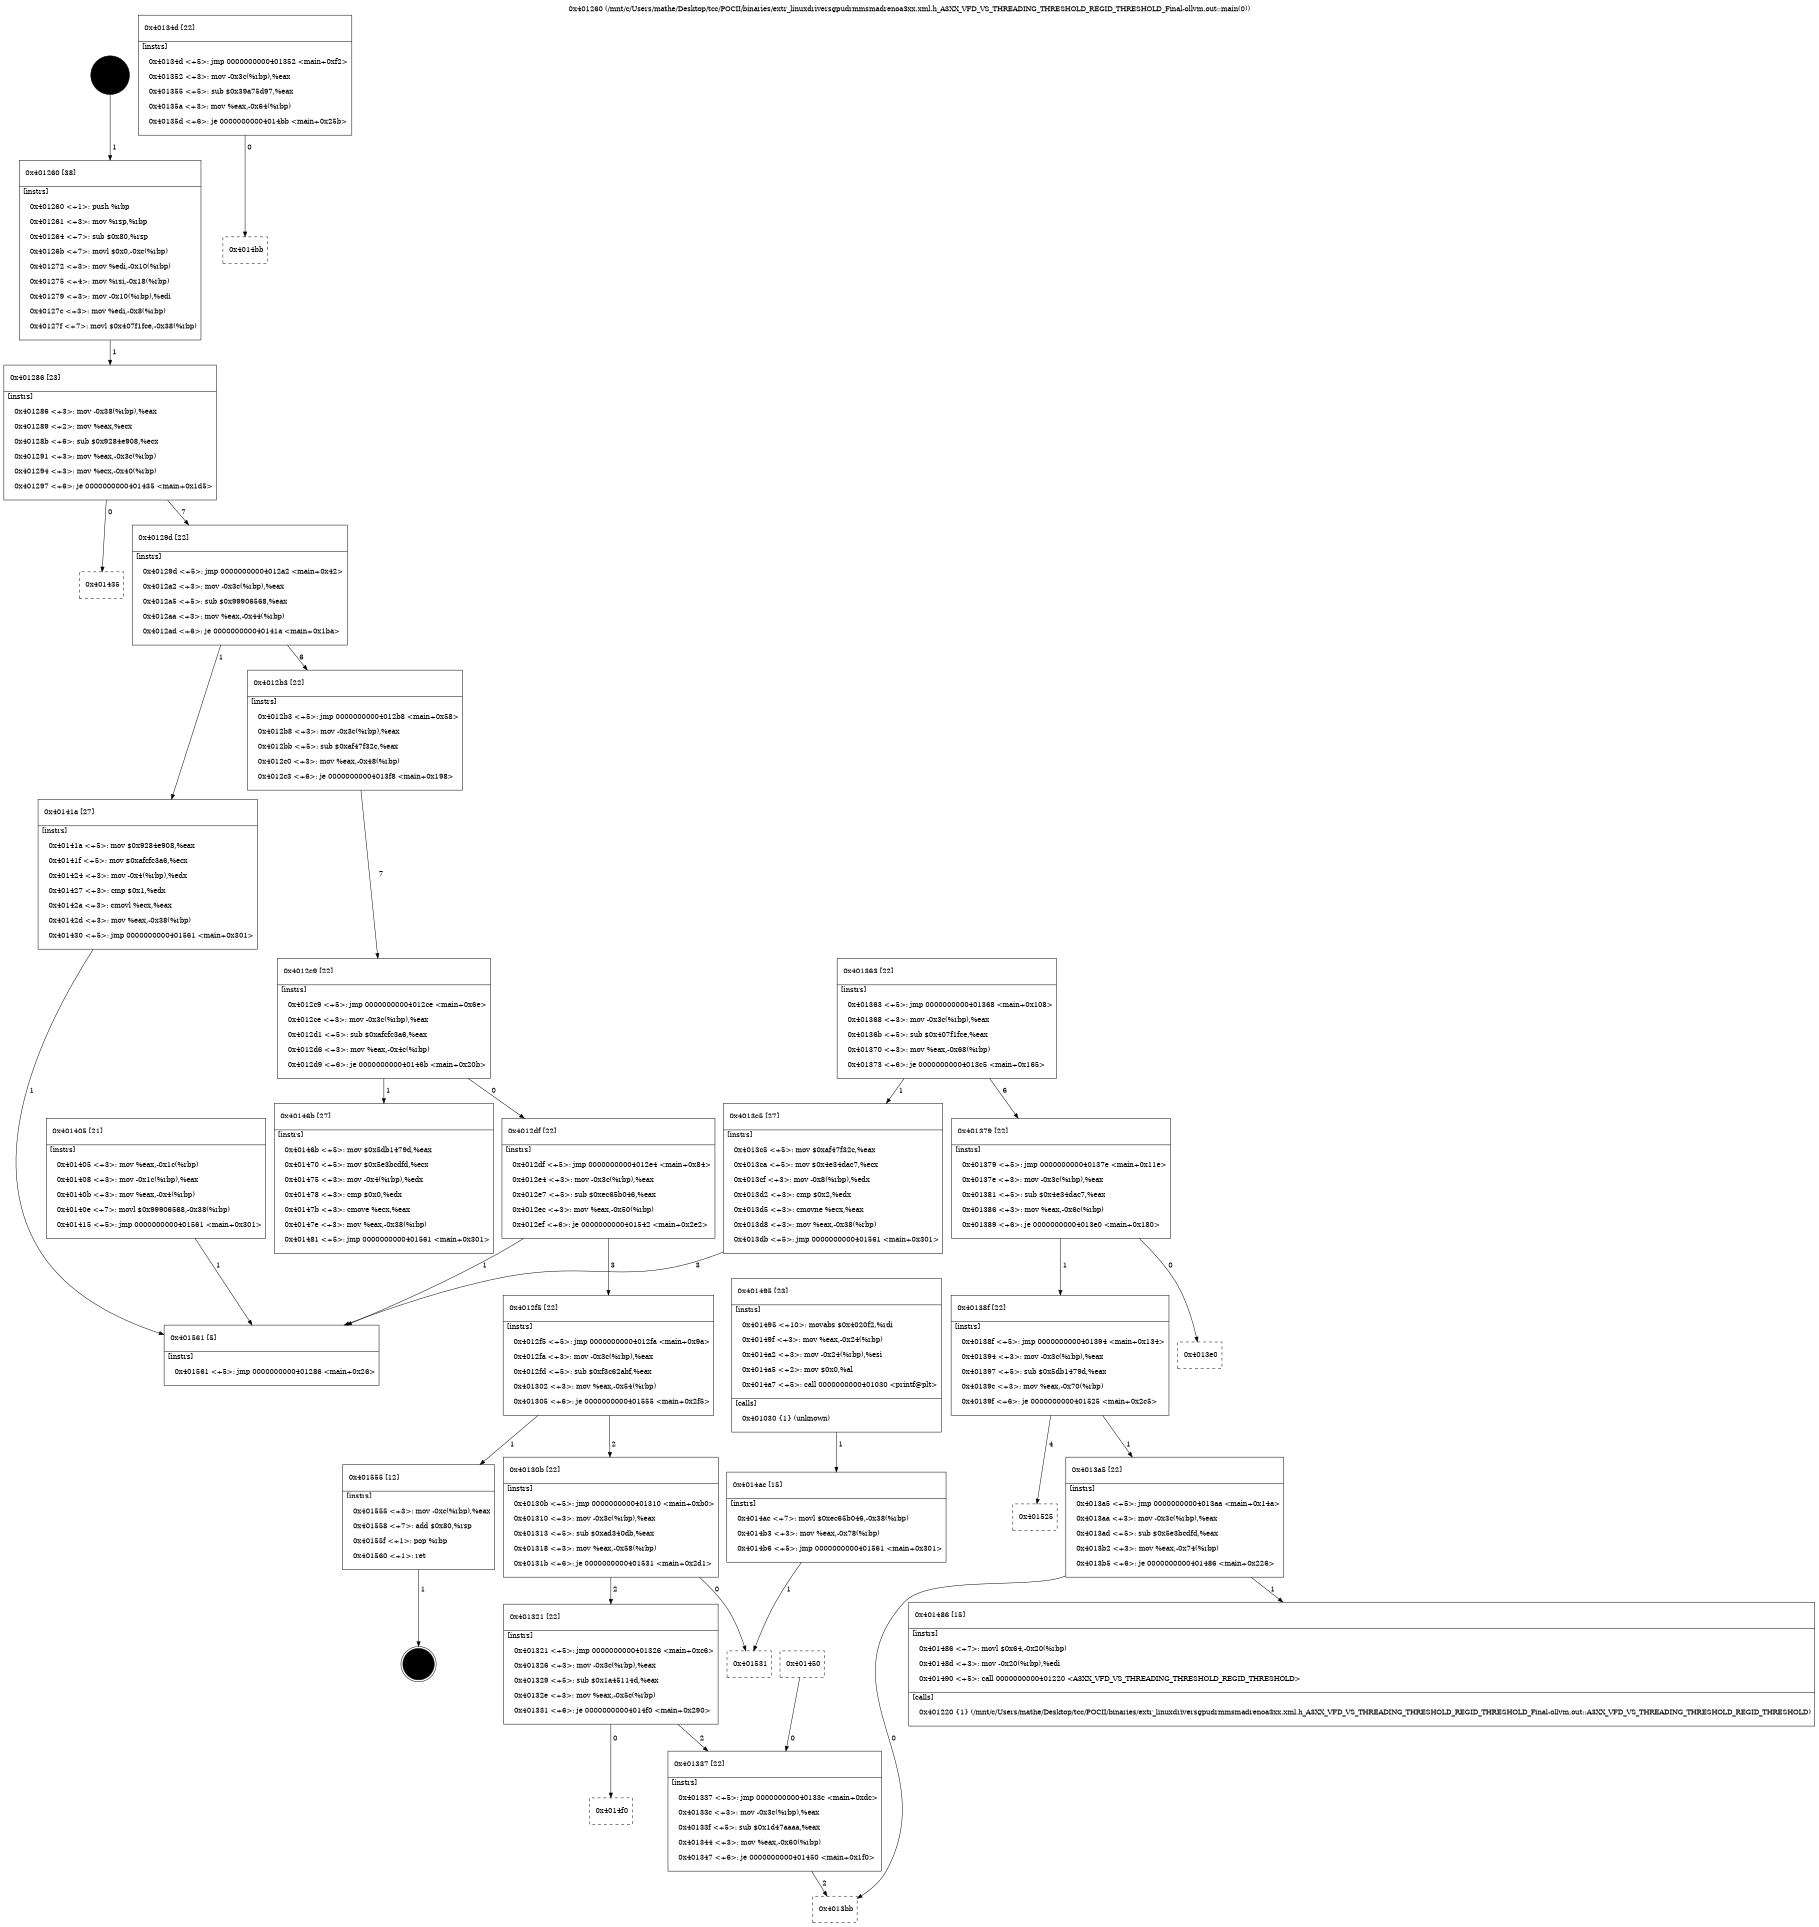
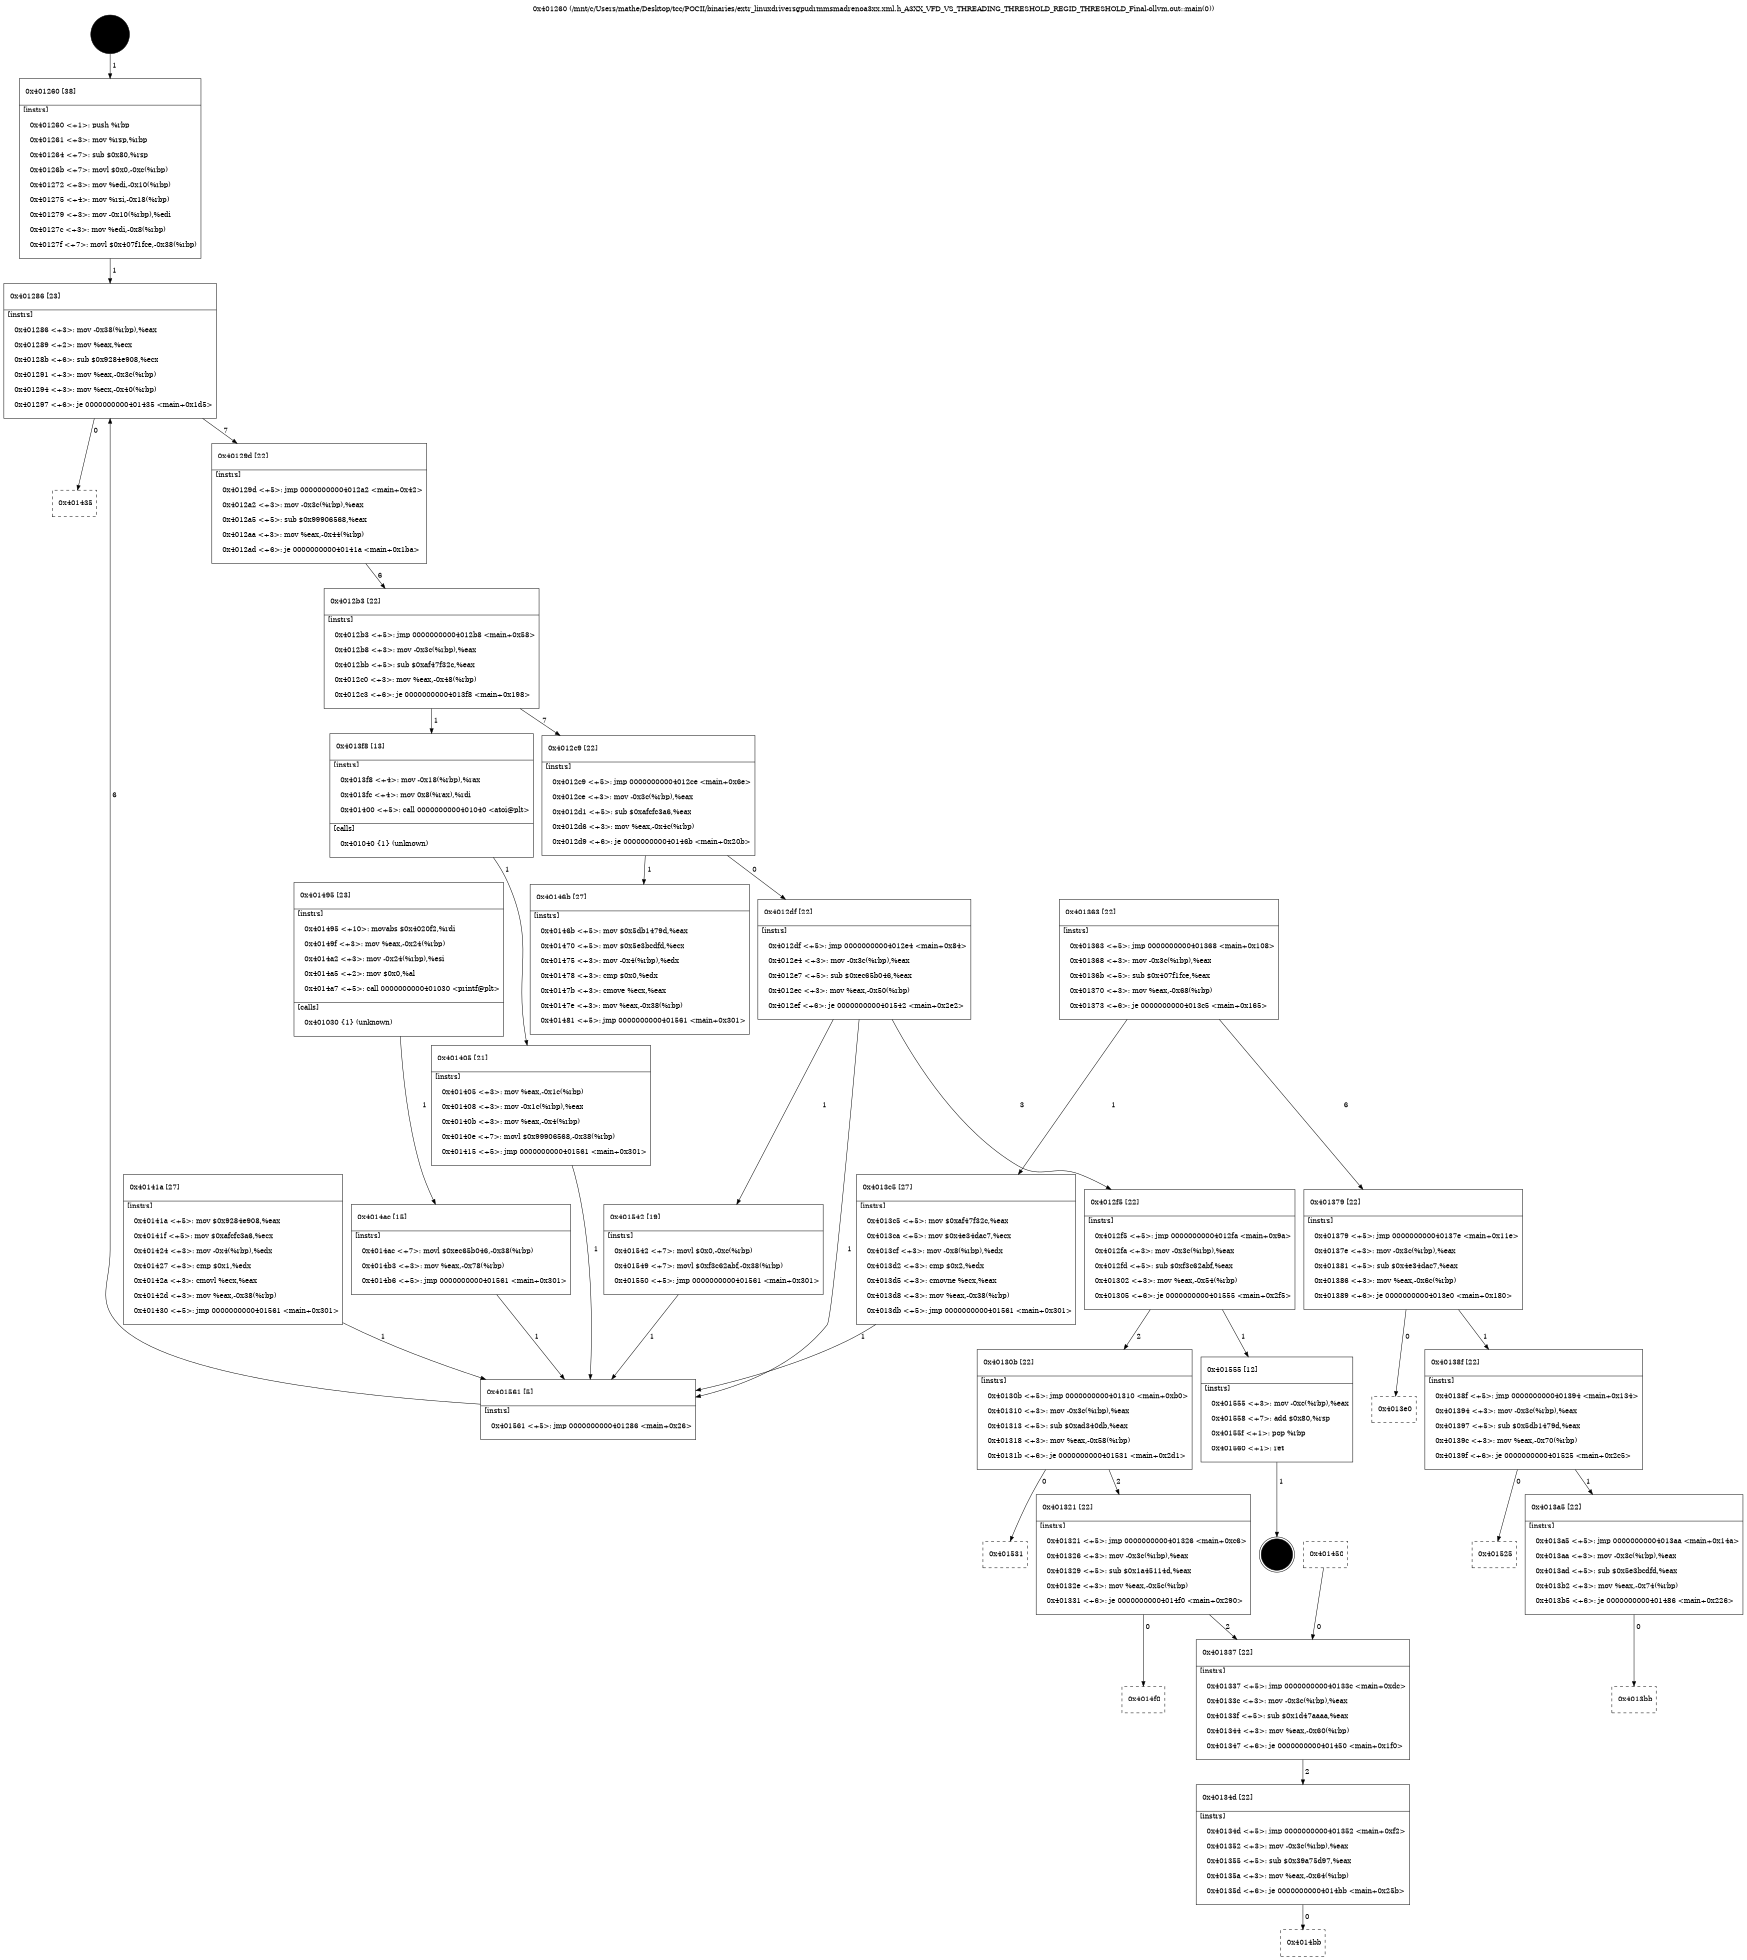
(197, 720) -> none
none -> (432, 795)
none -> (110, 1063)
none -> (714, 1249)
(697, 1266) -> (862, 1337)
(1050, 1445) -> (1517, 1482)
(775, 1603) -> (529, 1335)
(1362, 1664) -> none
(818, 1882) -> (1303, 1770)
